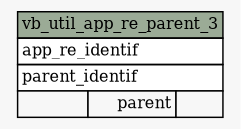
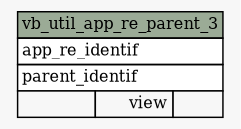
(144, 103) -> (149, 103)
